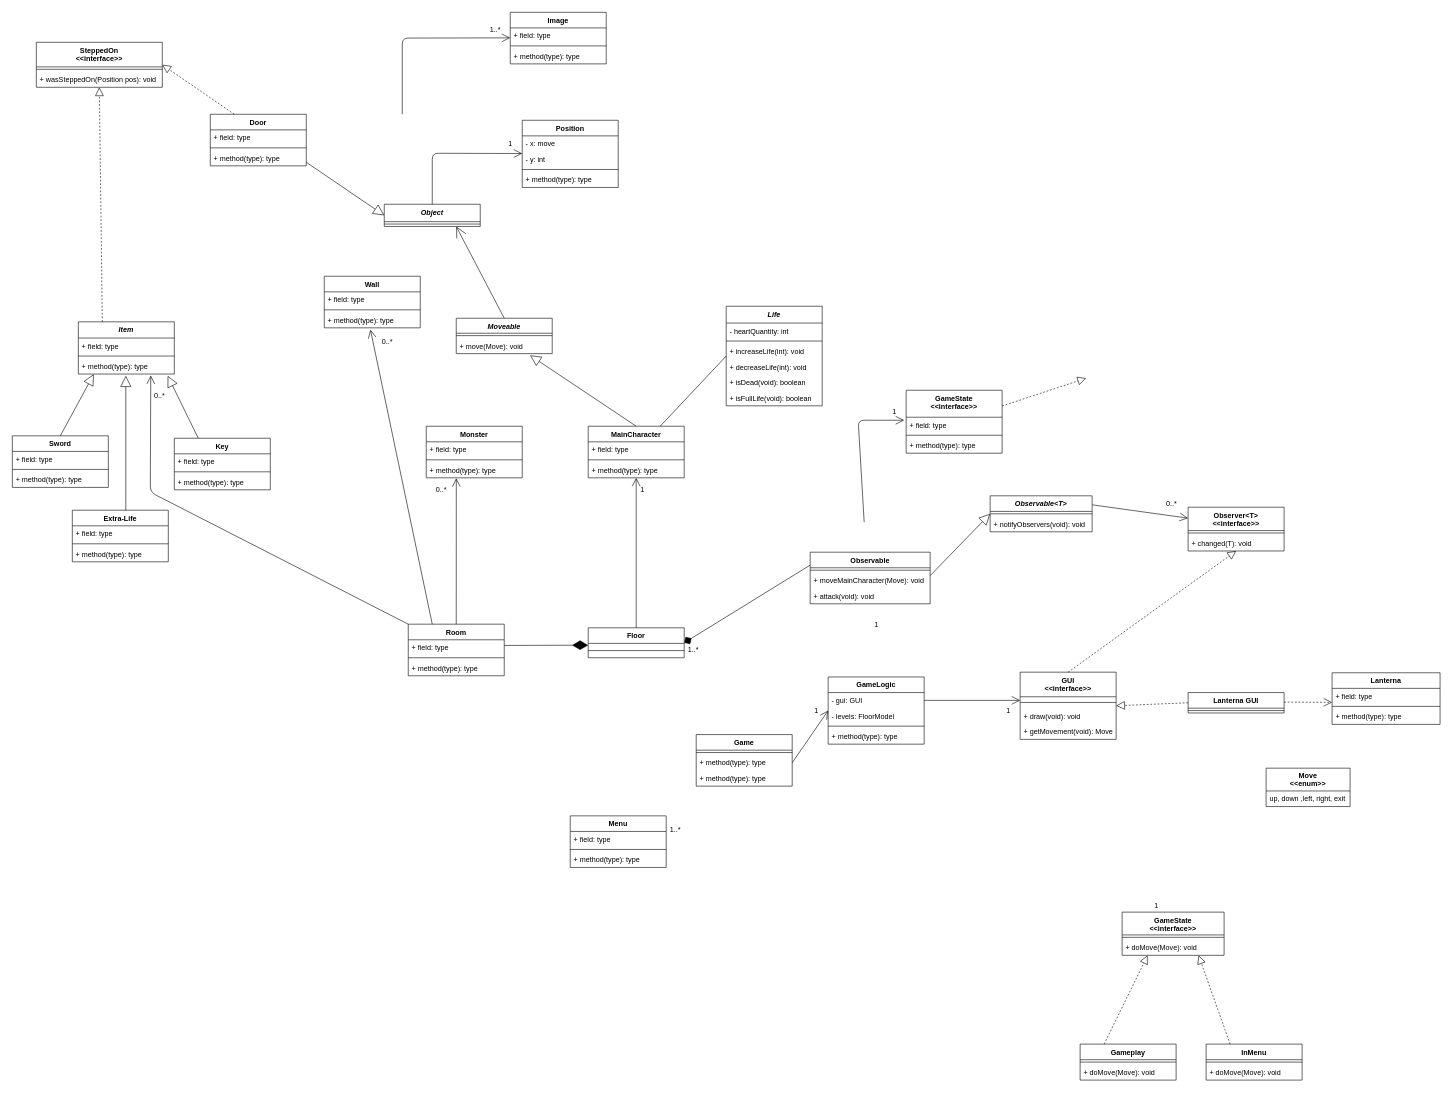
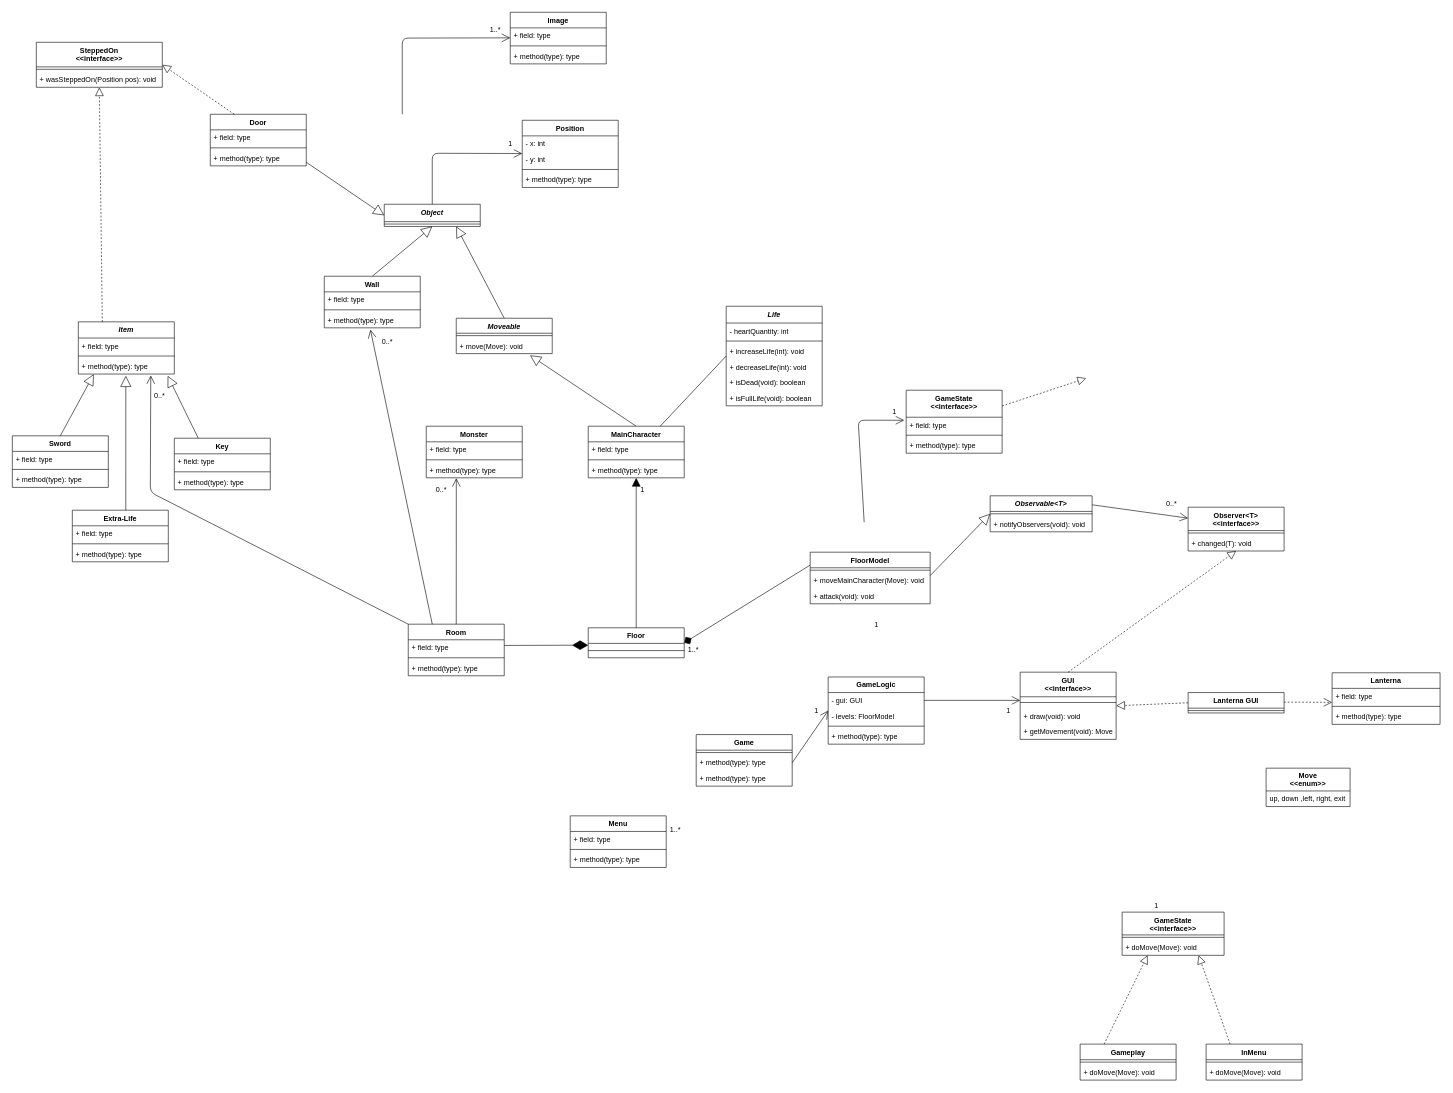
(541, 144) -> (538, 144)
(460, 233) -> (462, 237)
none -> (398, 255)
(636, 484) -> (636, 487)
(870, 560) -> (870, 560)
